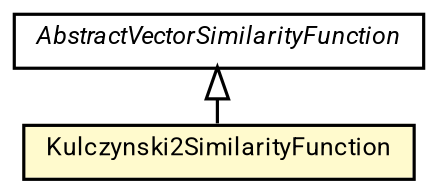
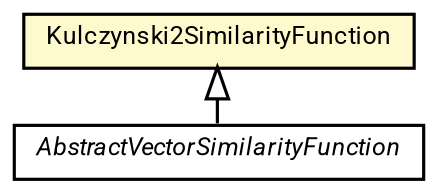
(217, 111) -> (217, 111)
